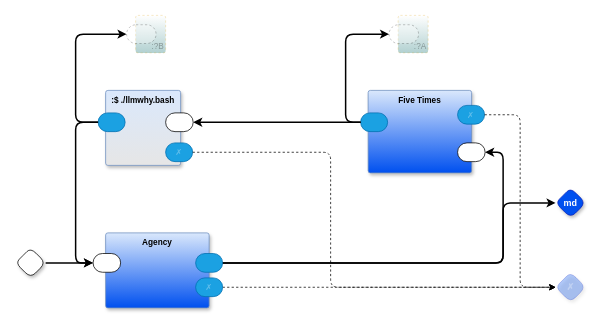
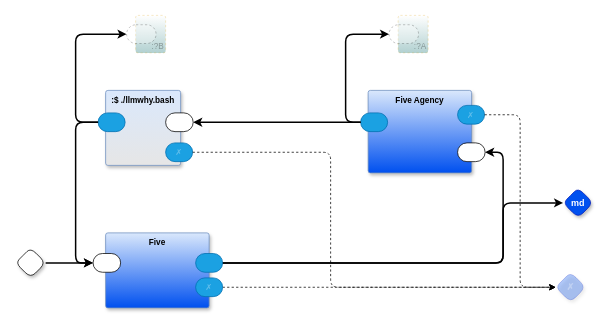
(420, 101) -> (420, 101)
(570, 203) -> (578, 203)
(157, 243) -> (157, 243)
